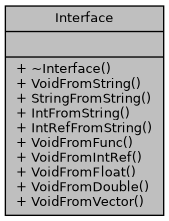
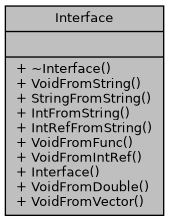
(76, 172) -> (58, 172)
